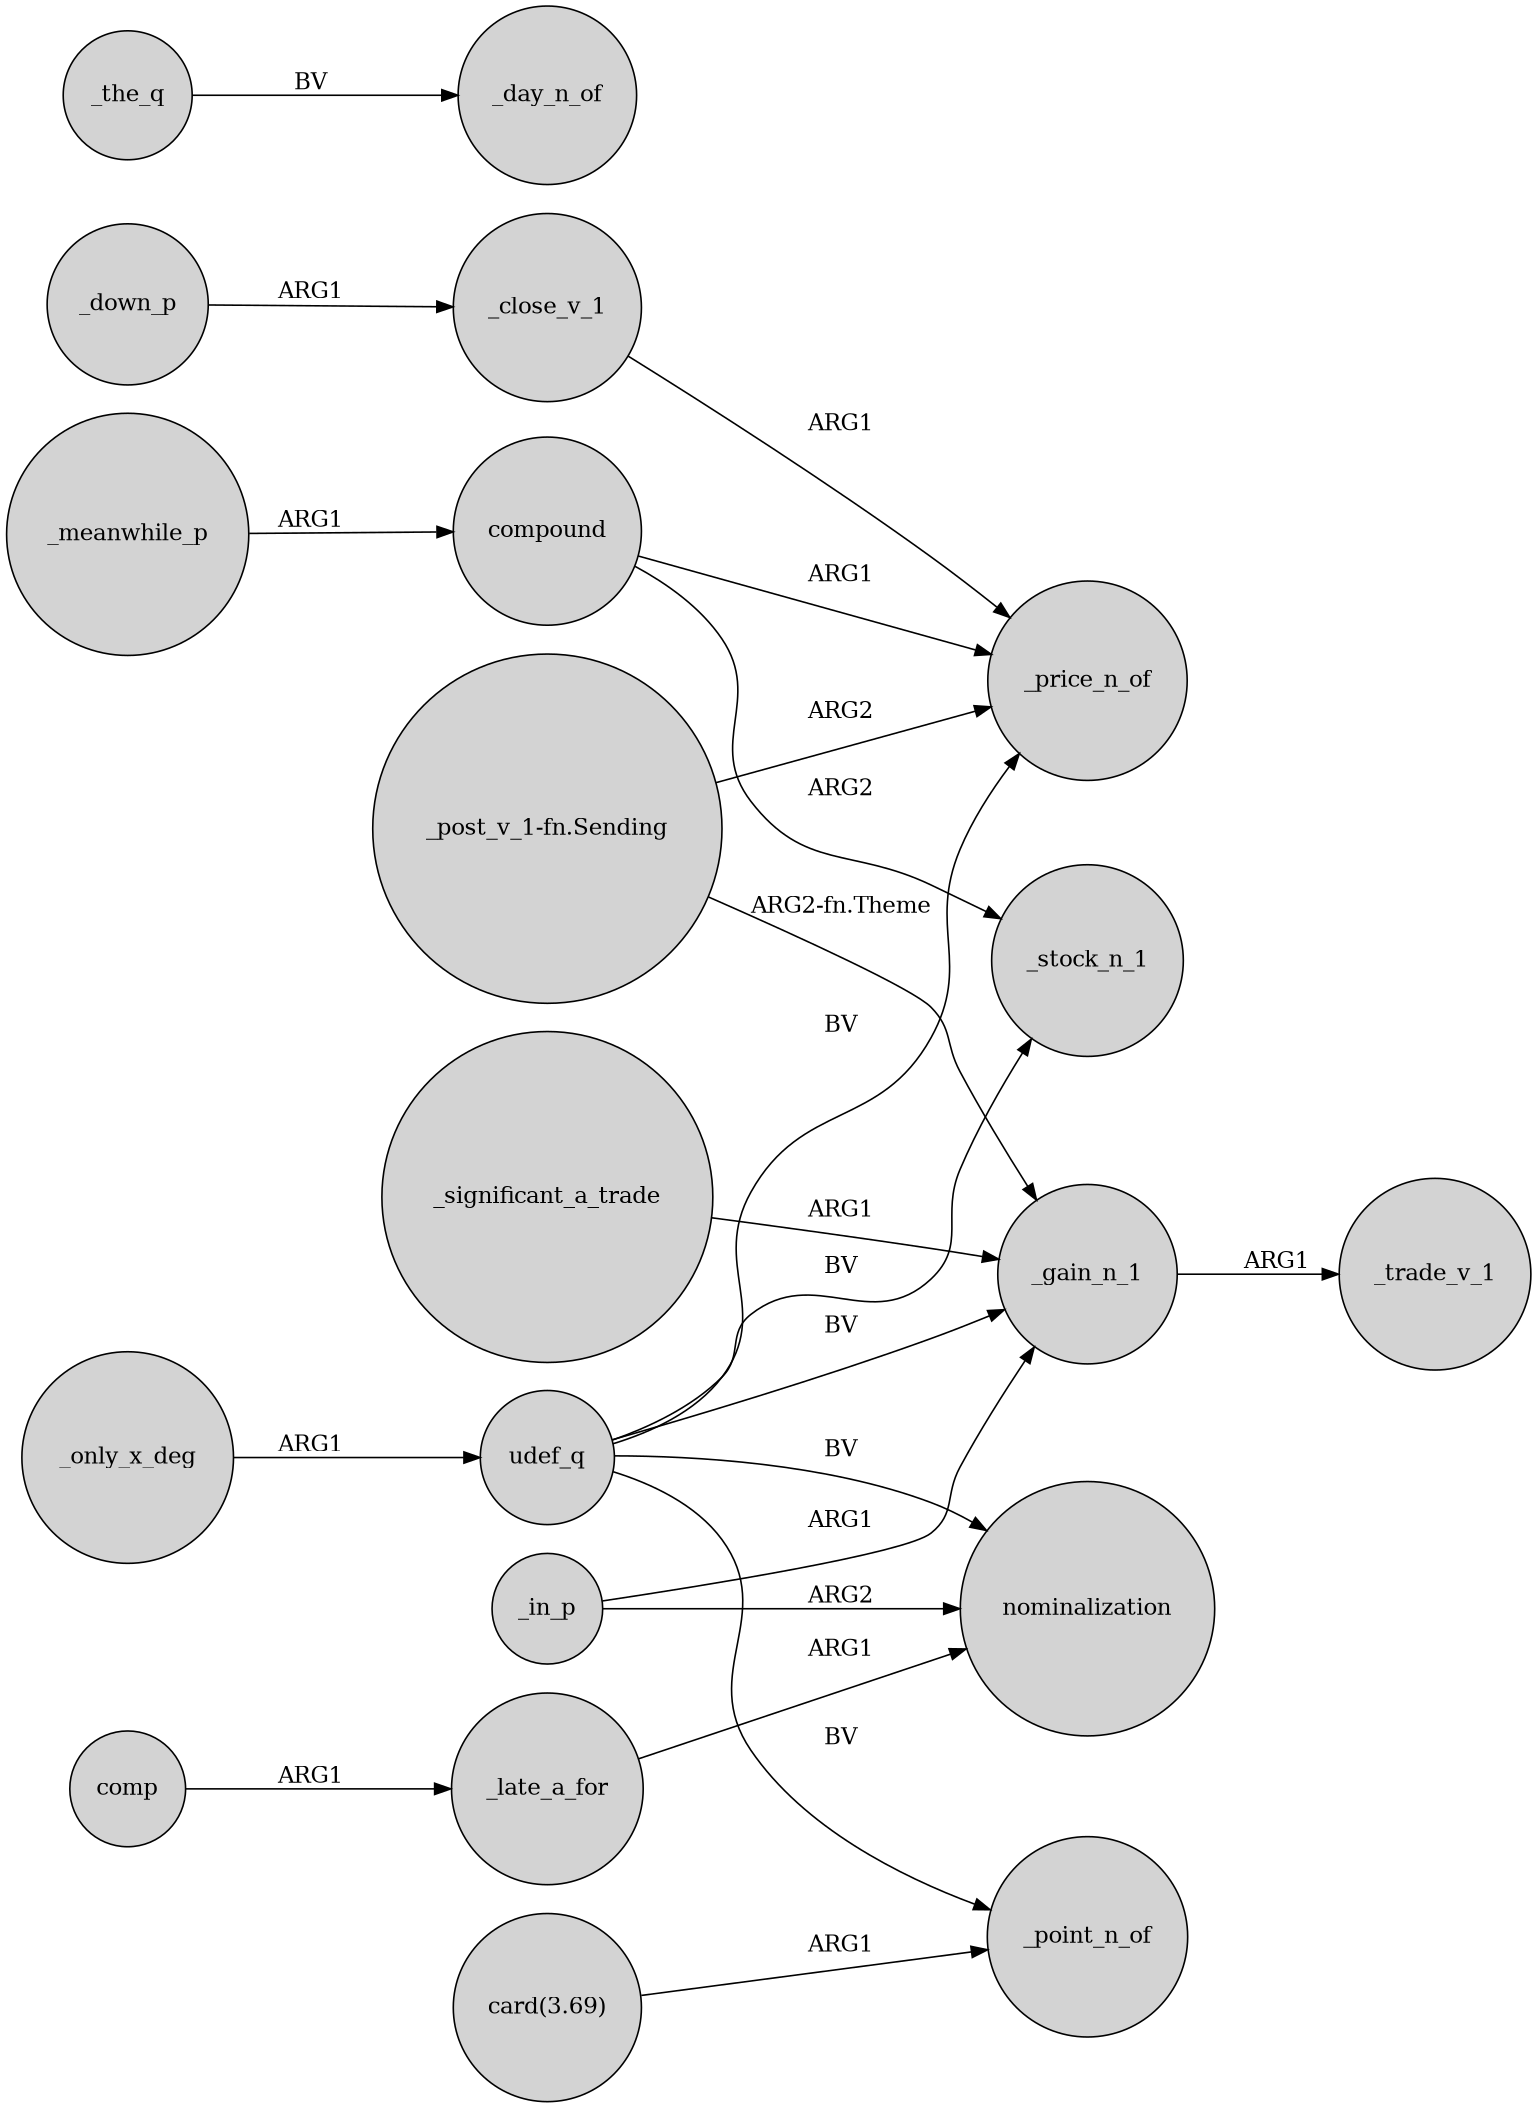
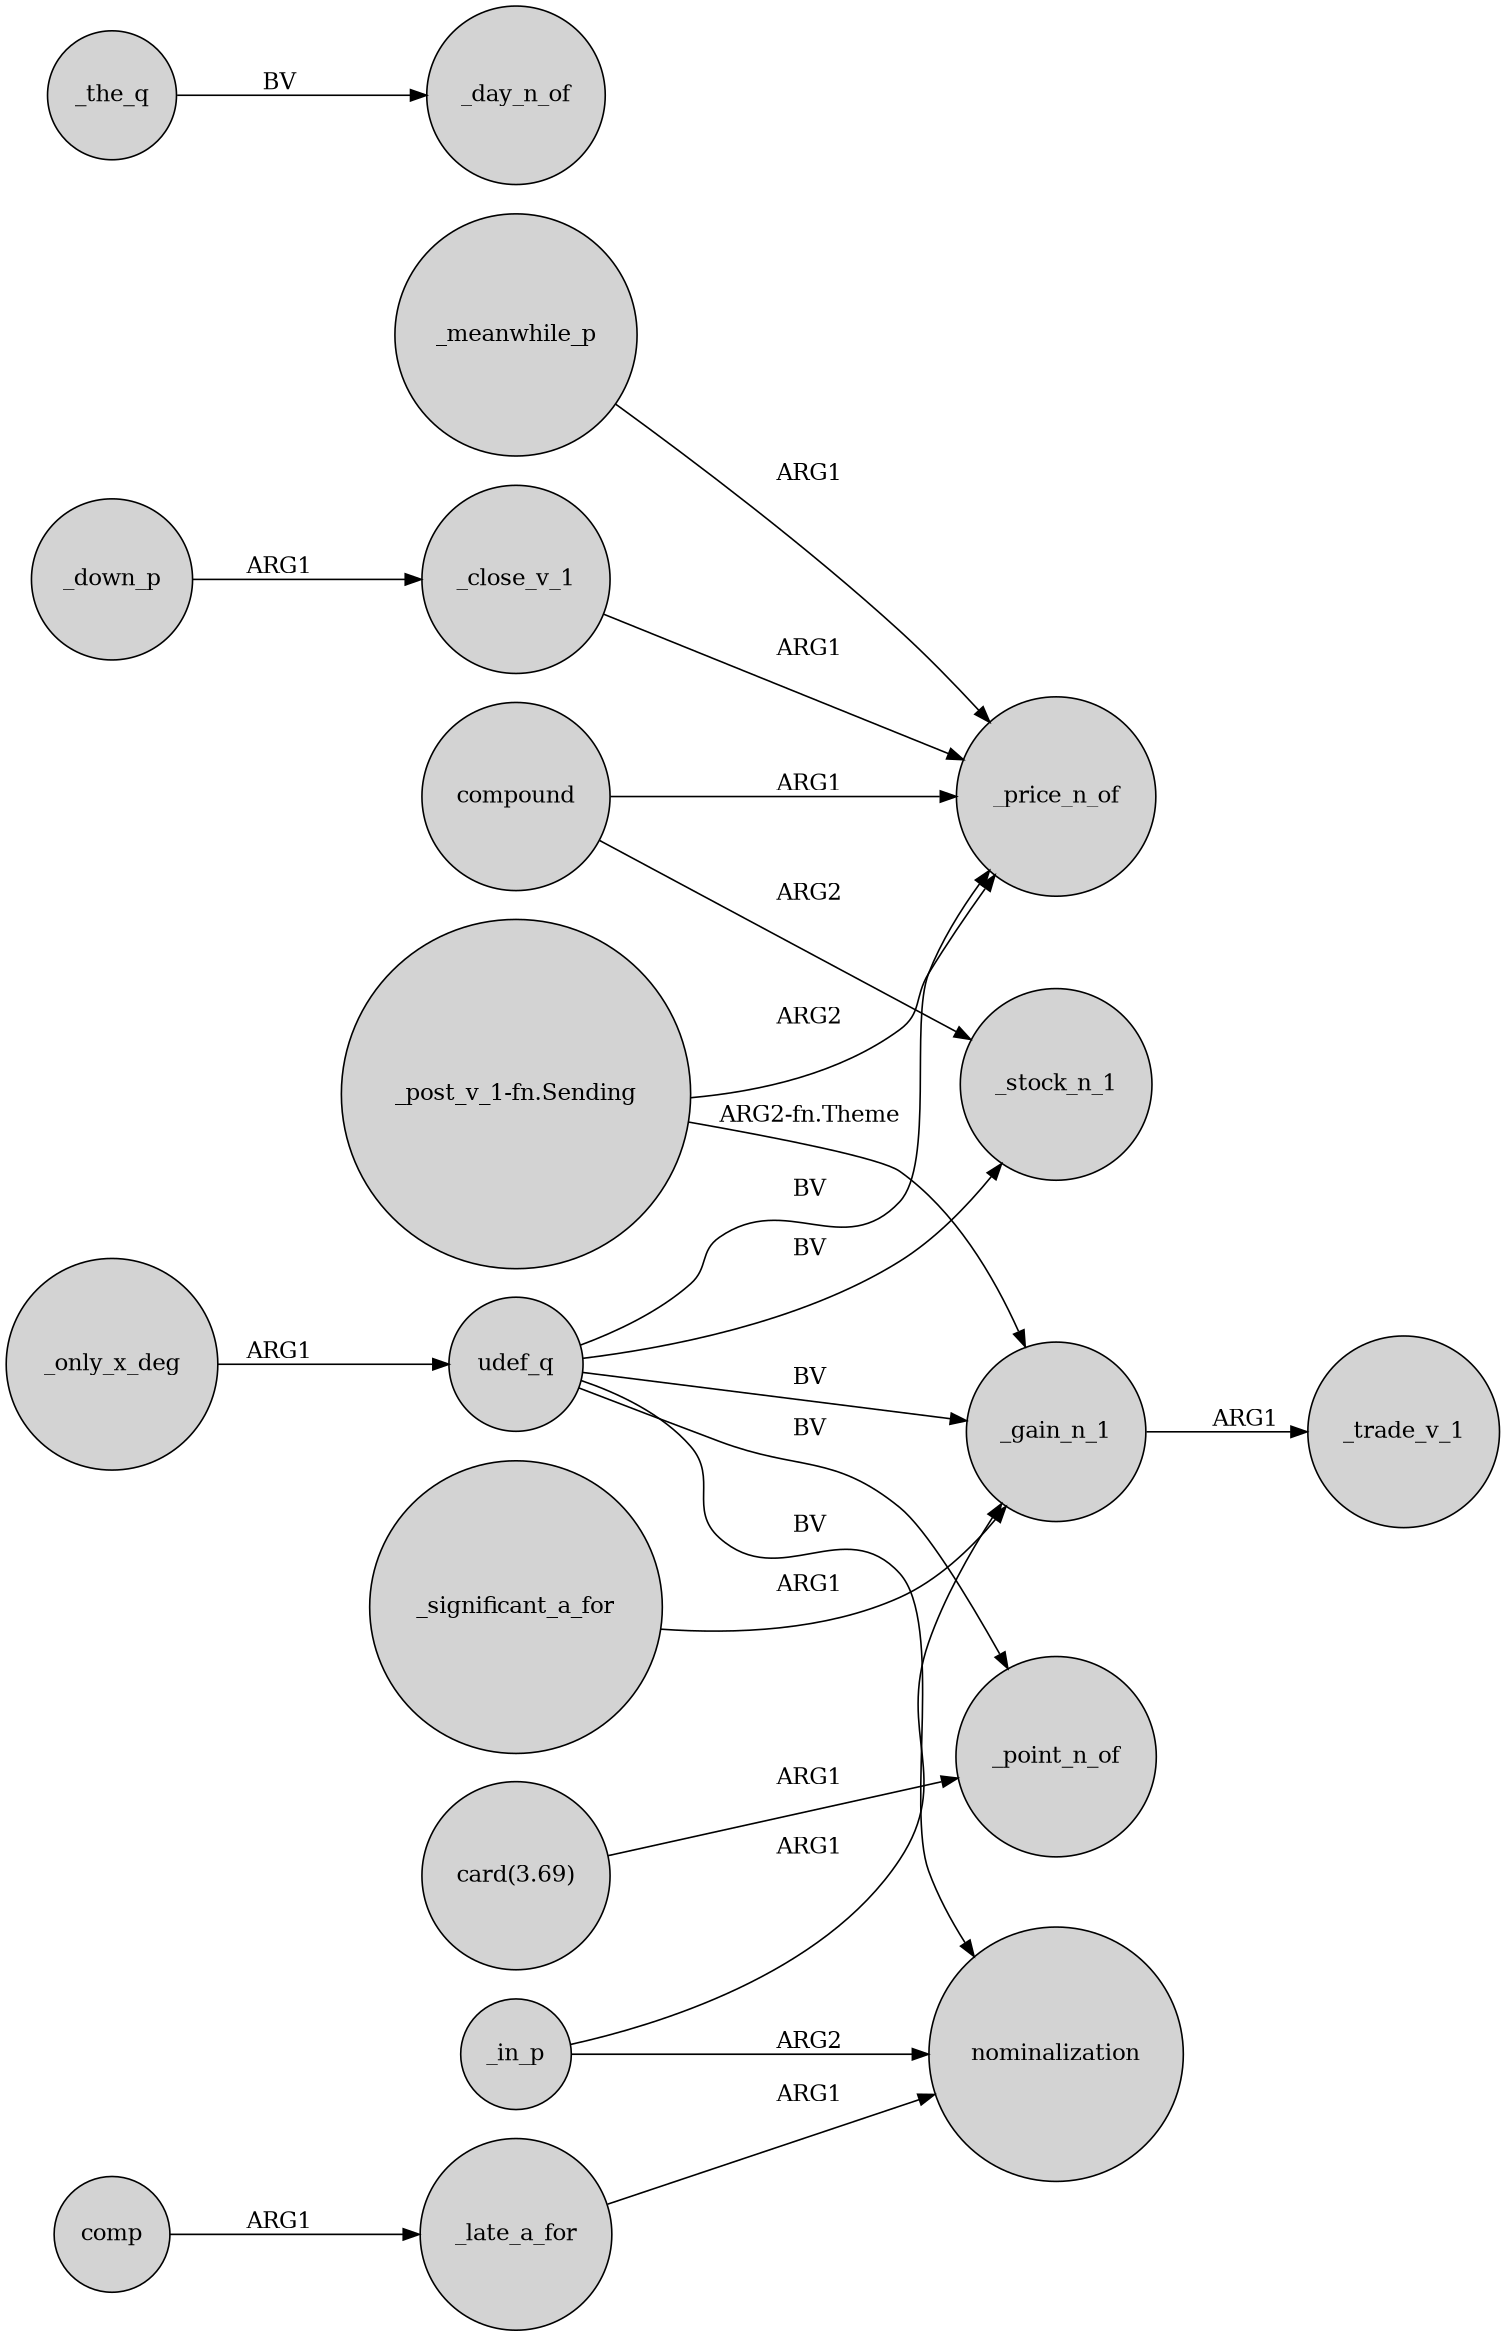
(343, 533) -> (804, 549)
(547, 1197) -> (516, 1607)
